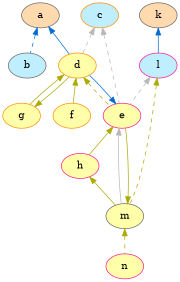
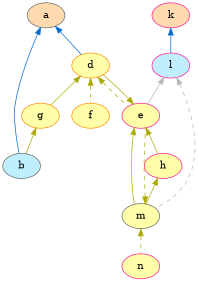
(100, 15) -> none
(158, 15) -> (171, 15)
(33, 44) -> (18, 92)
(101, 87) -> (116, 87)
(55, 90) -> (30, 144)
(138, 93) -> (154, 94)
(74, 94) -> (91, 94)
(147, 146) -> (195, 153)
(128, 162) -> (144, 162)
(119, 170) -> (132, 170)
